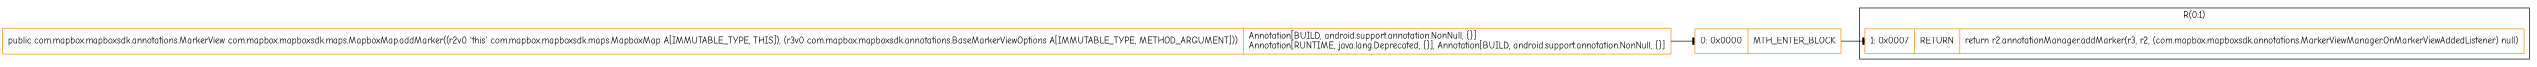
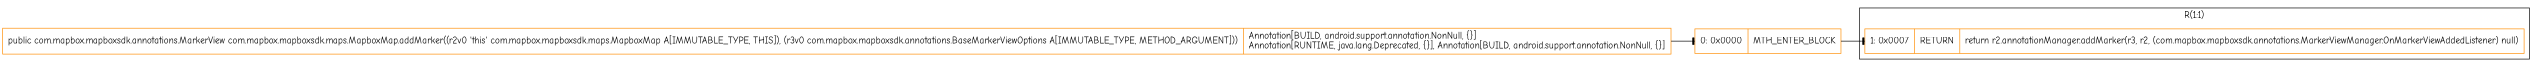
(2194, 16) -> (2194, 16)
